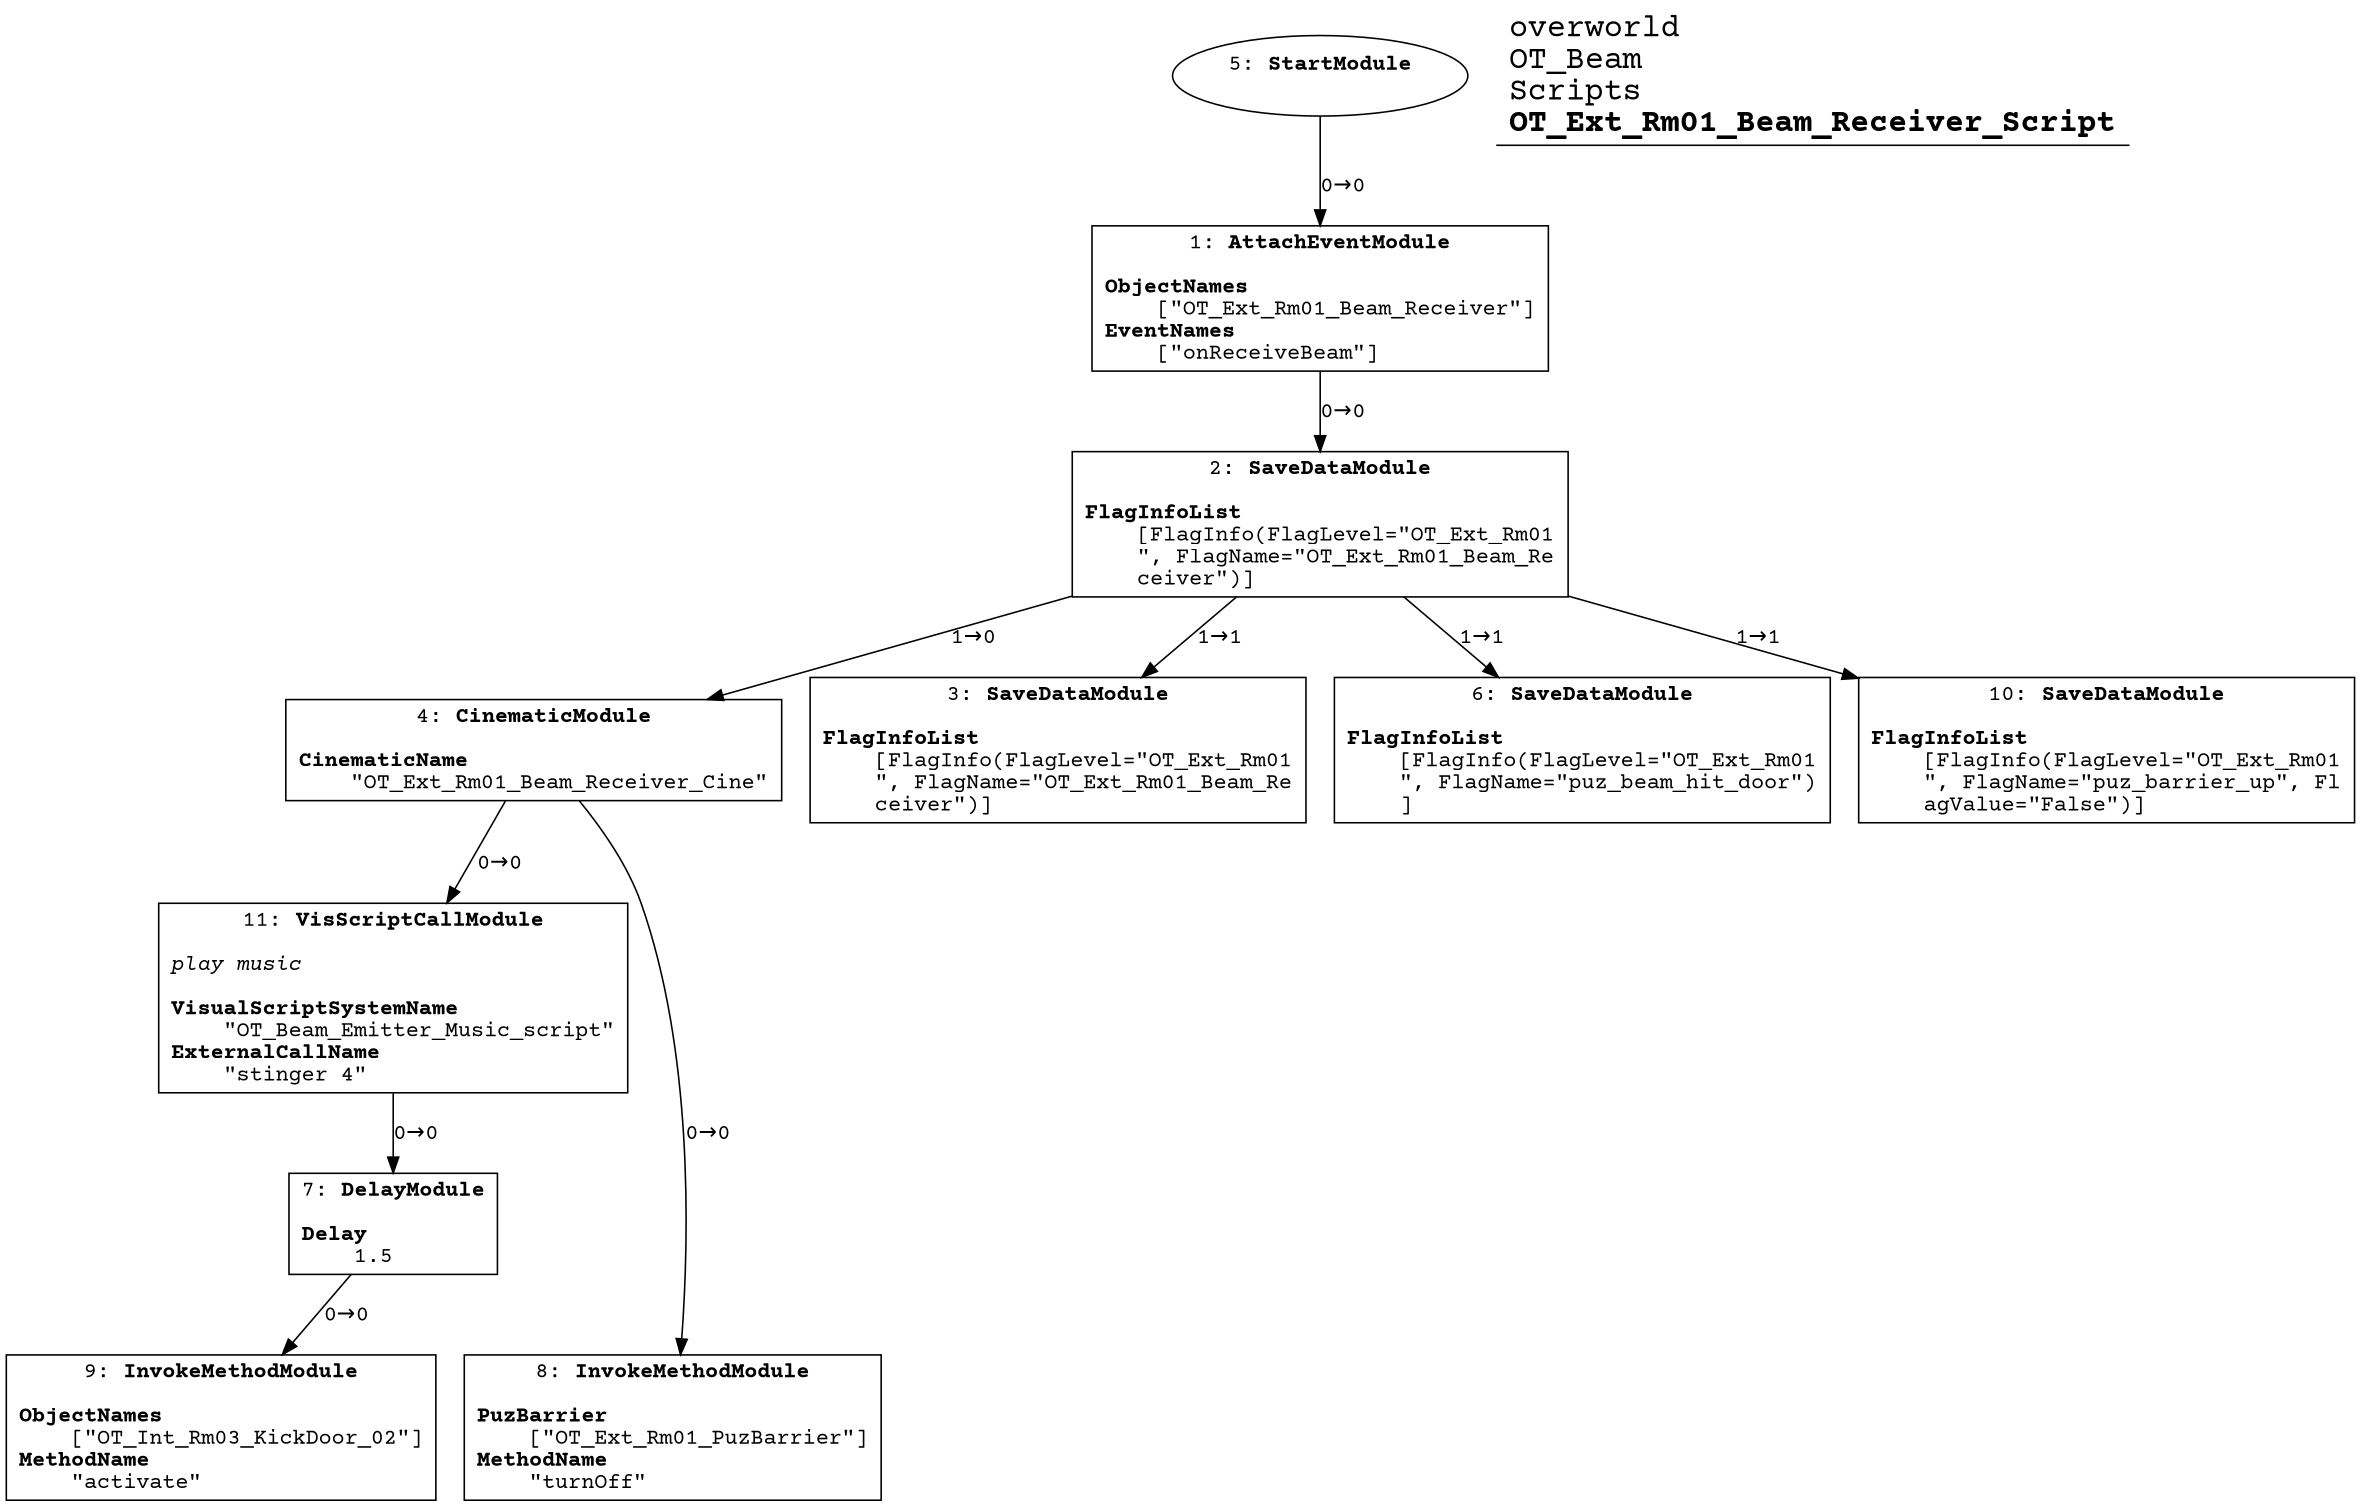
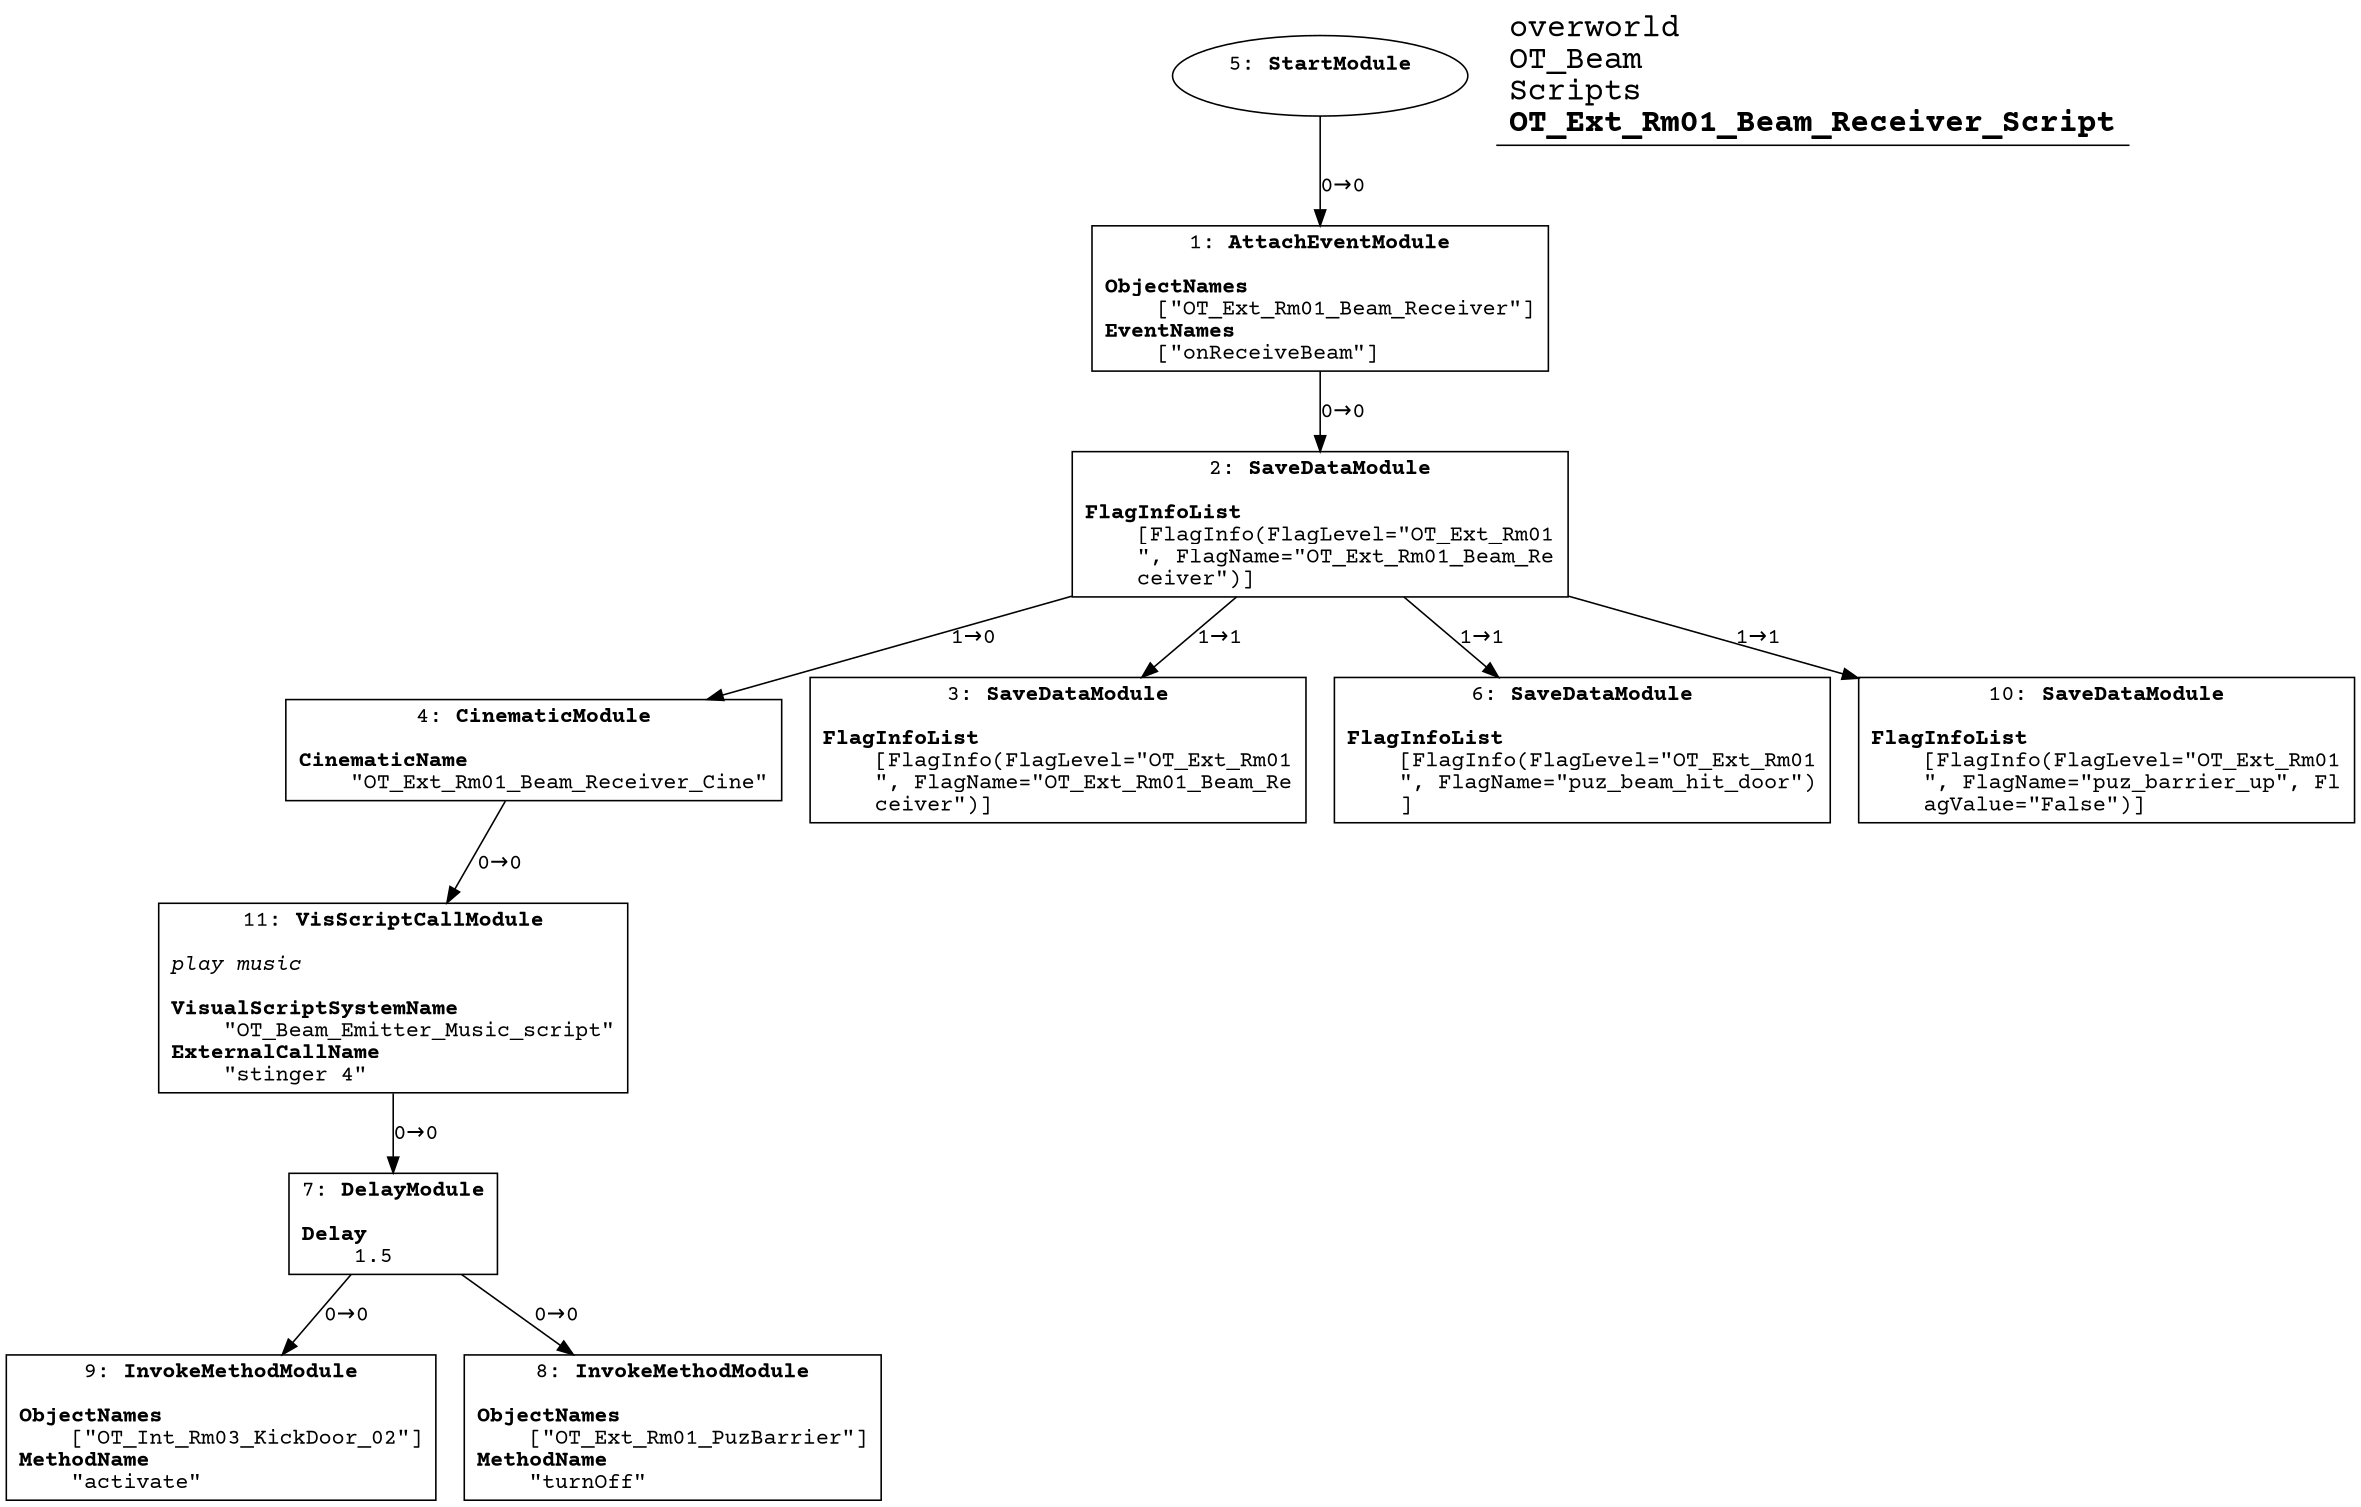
(676, 1059) -> (511, 1310)
(542, 1415) -> (549, 1415)
